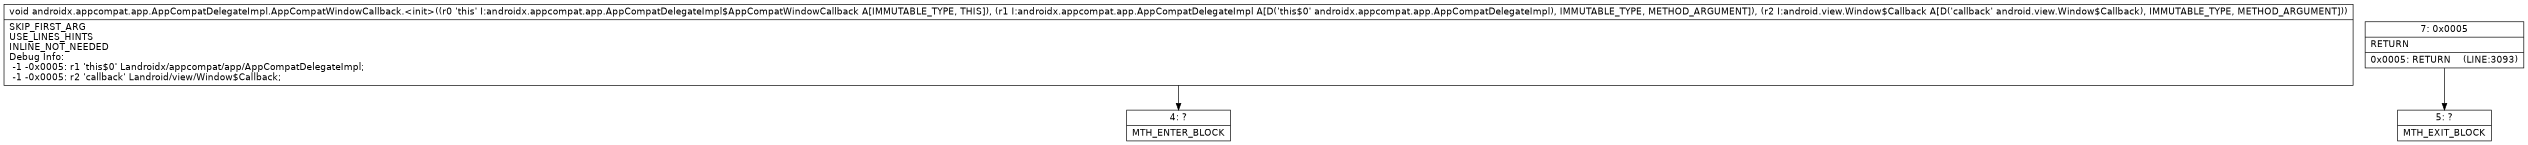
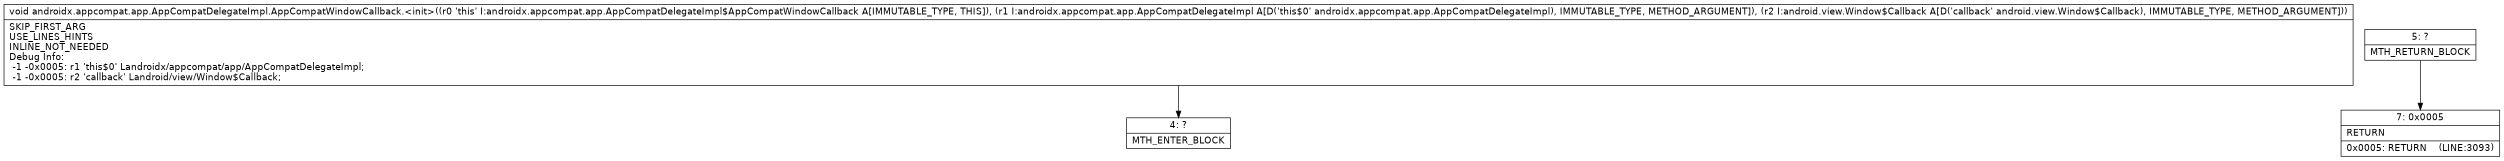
(2444, 86) -> (2420, 82)
(2444, 133) -> (2420, 52)
